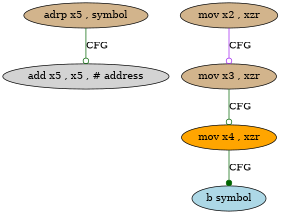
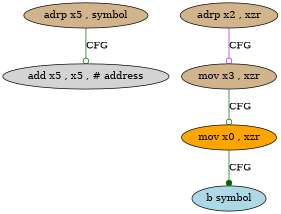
(229, 15) -> (229, 15)
(229, 137) -> (229, 137)
